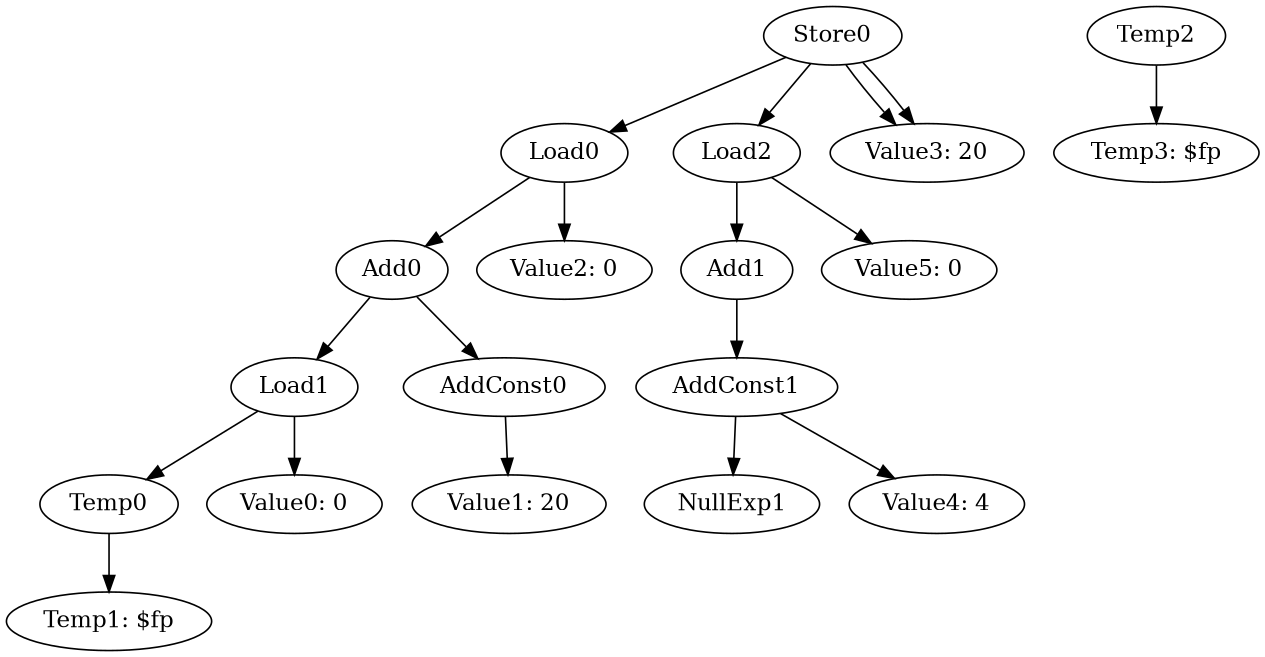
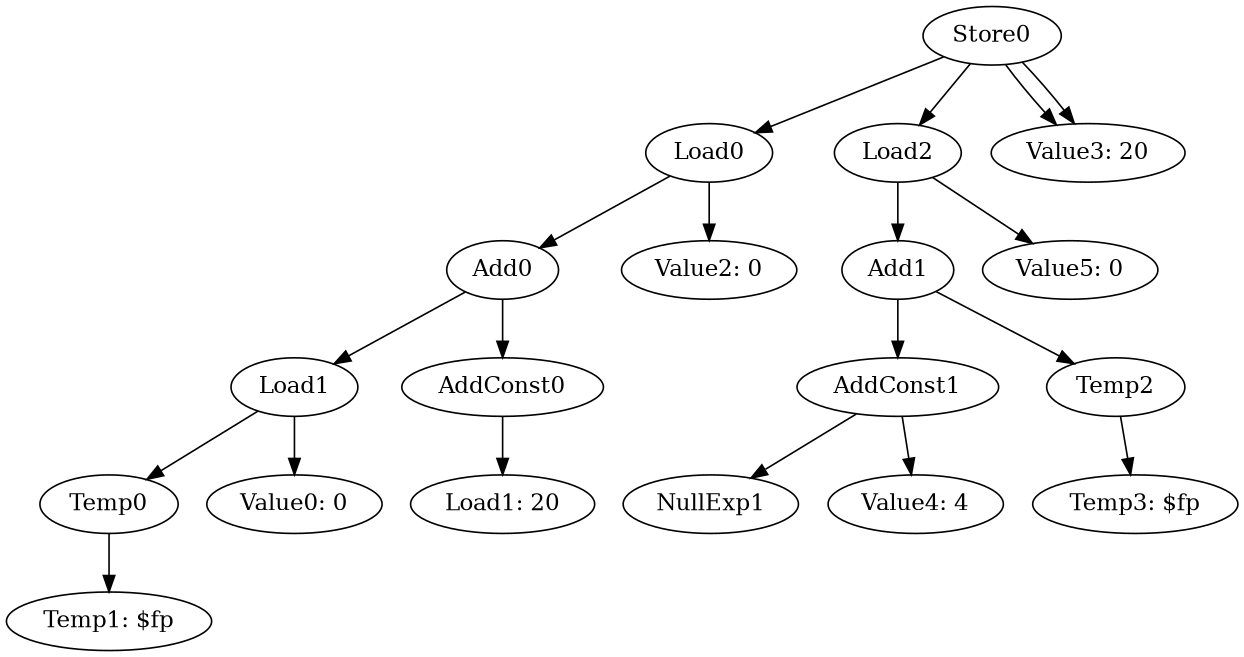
none -> (998, 324)
(509, 504) -> (503, 504)
